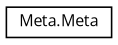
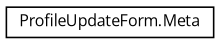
(59, 22) -> (110, 22)
